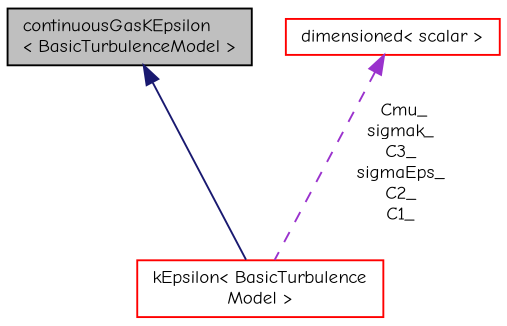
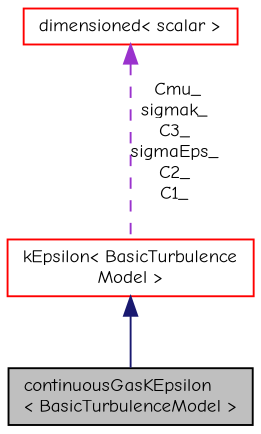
(199, 171) -> (131, 342)
